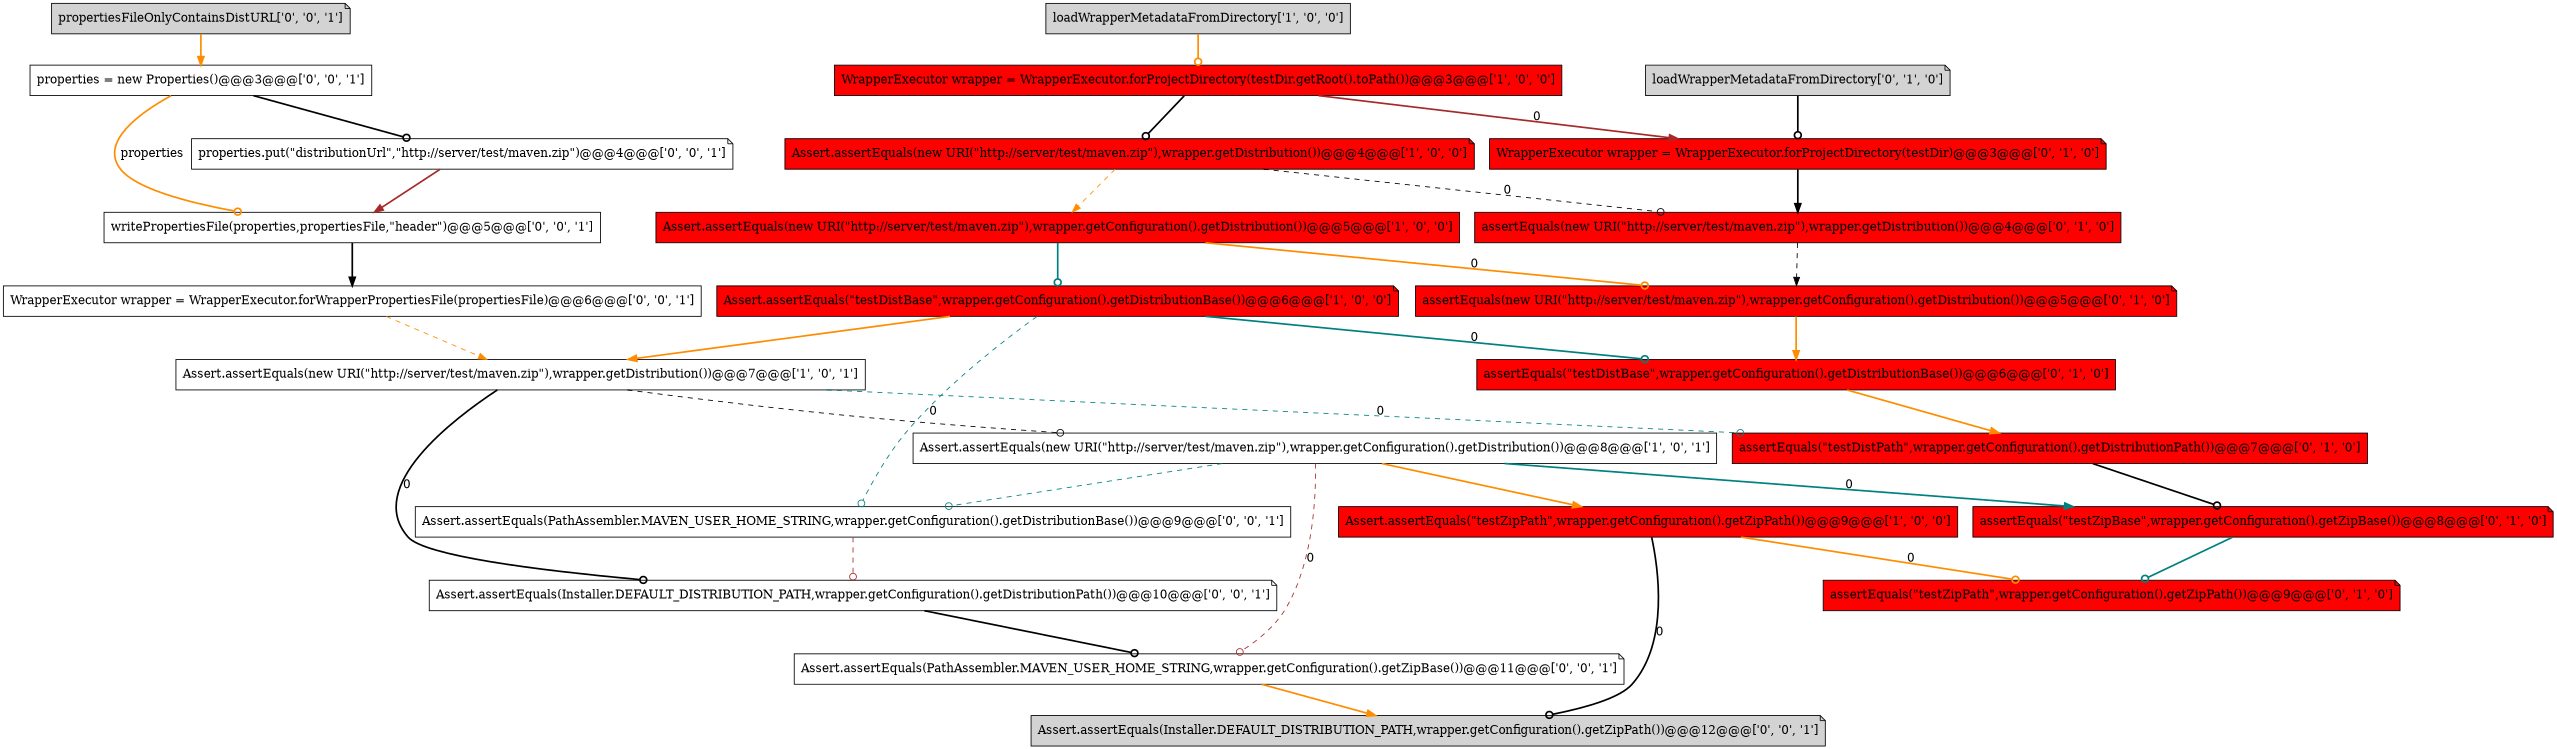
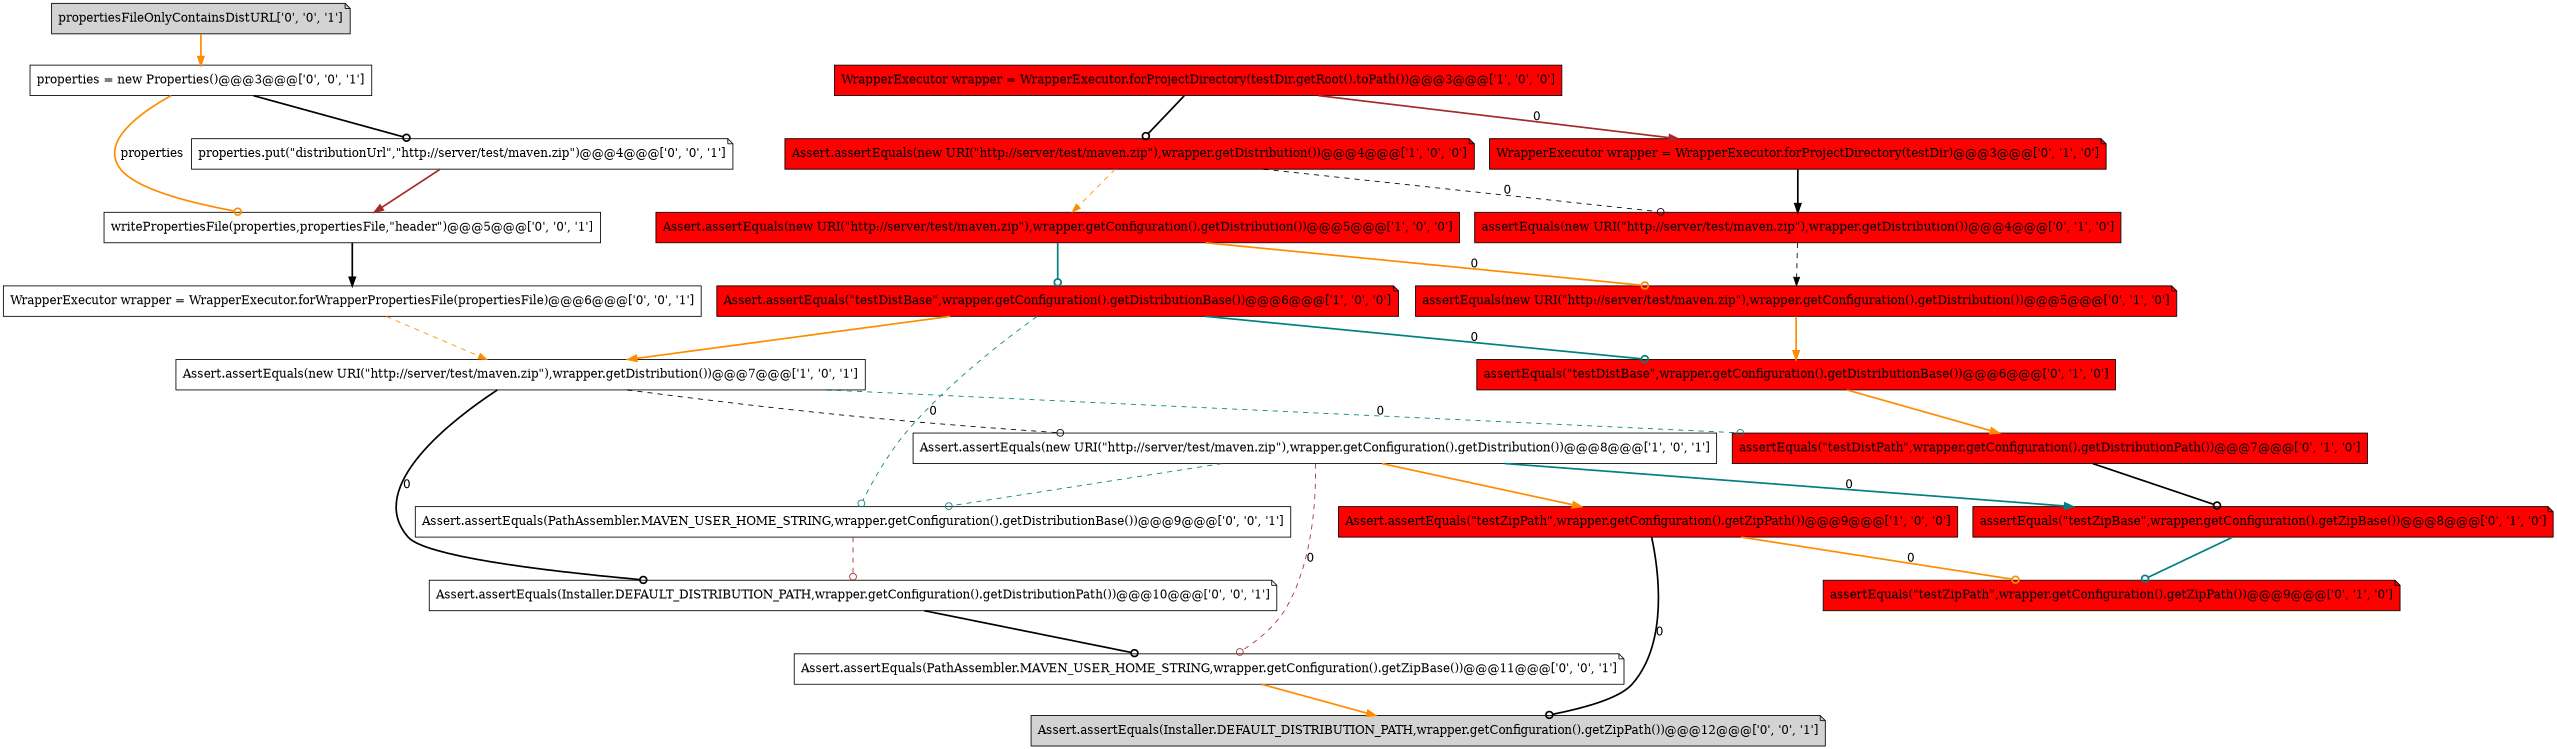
(1198, 19) -> none
(1798, 80) -> none
